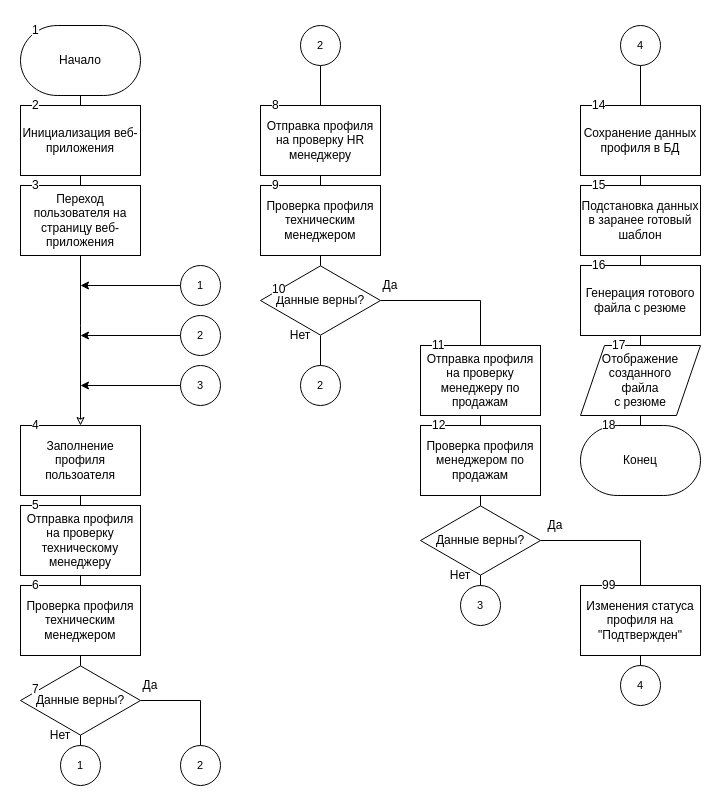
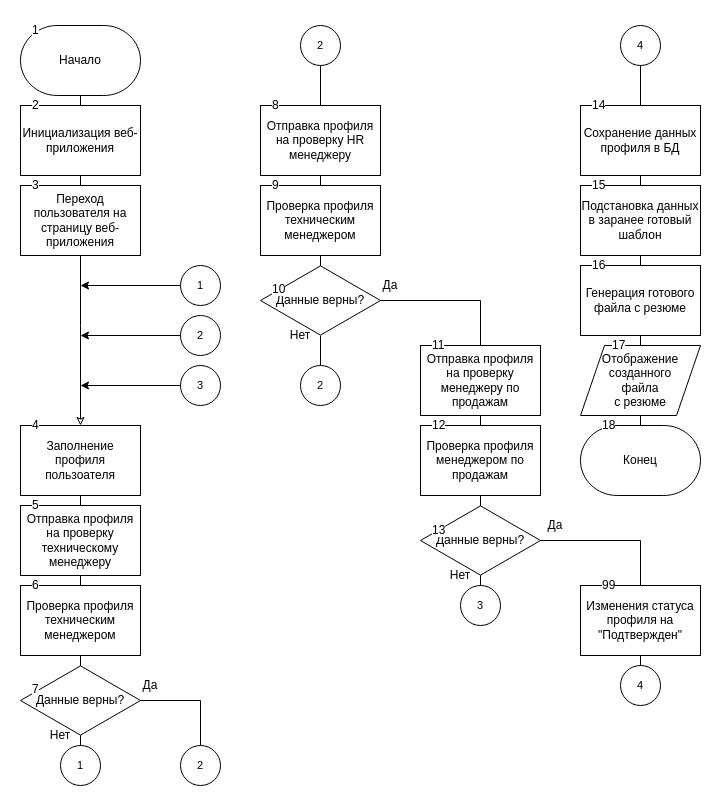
none -> (446, 531)
